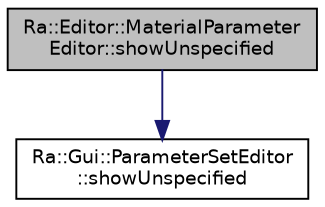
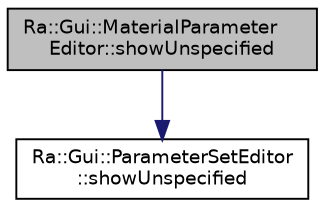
(162, 39) -> (162, 39)
